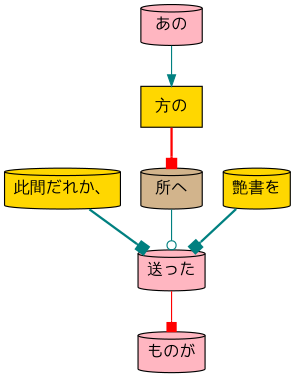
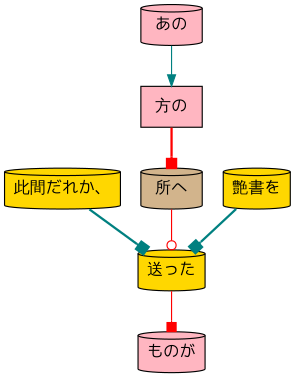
(172, 107) -> (172, 107)
(172, 225) -> (172, 225)
(172, 270) -> (172, 270)
